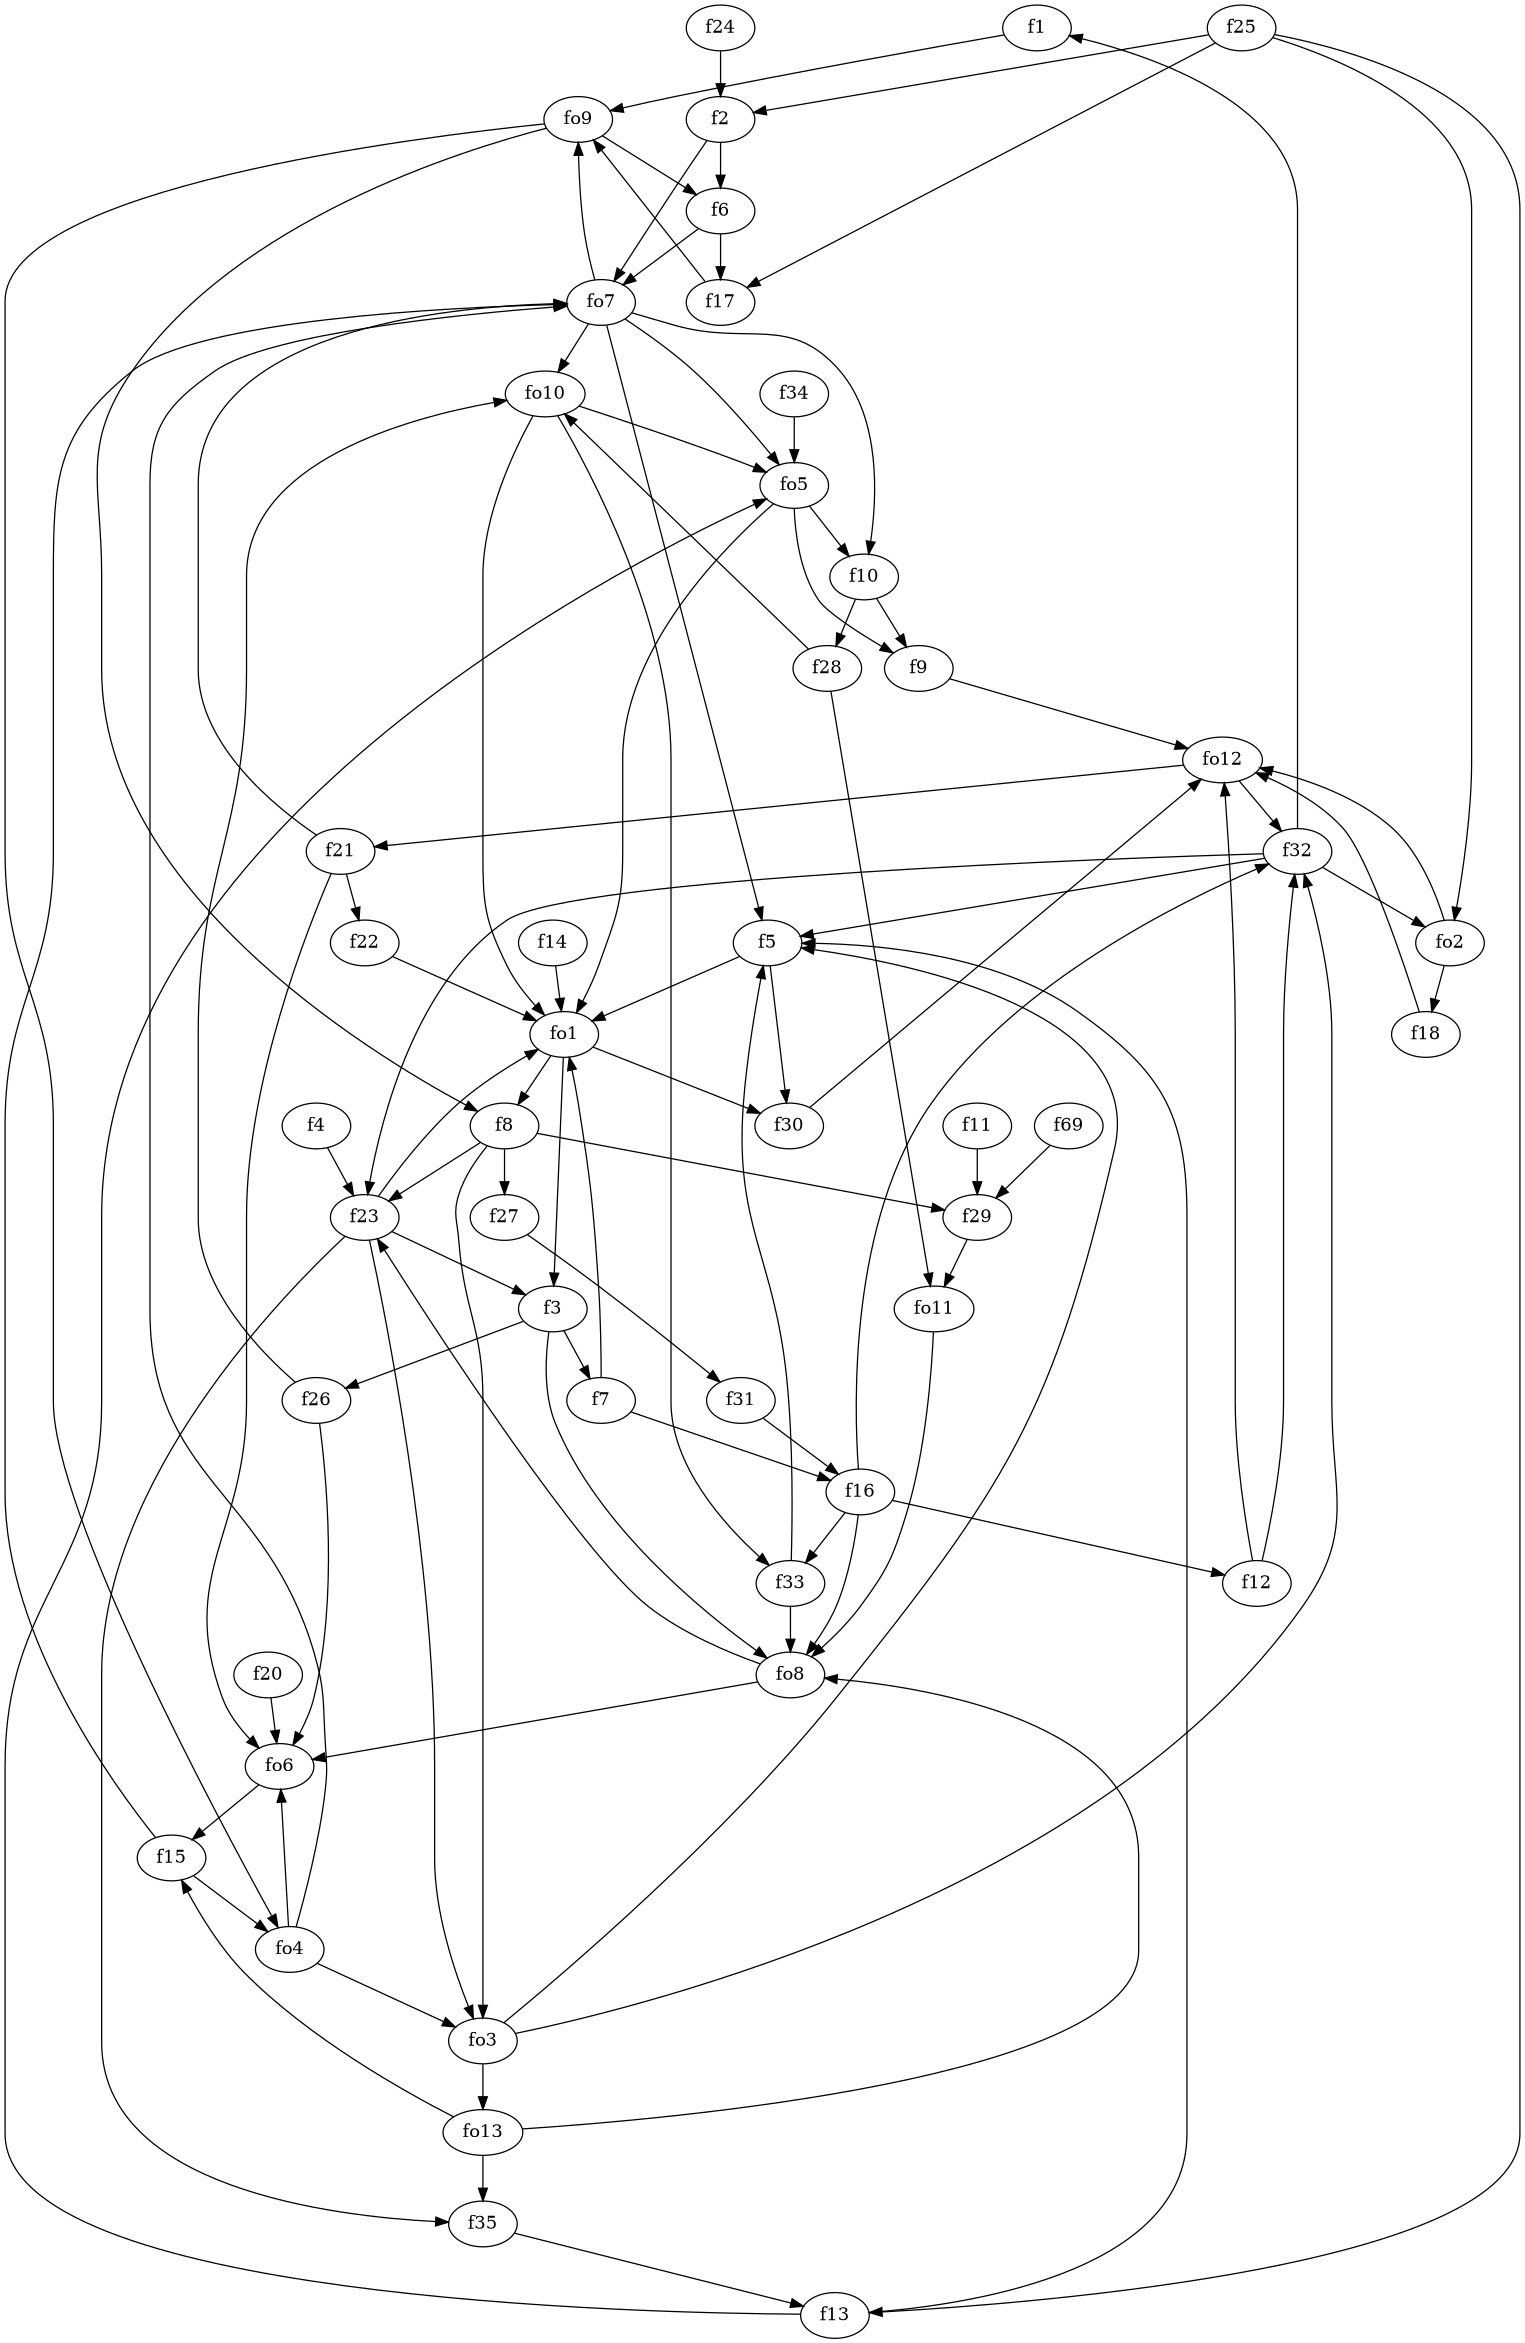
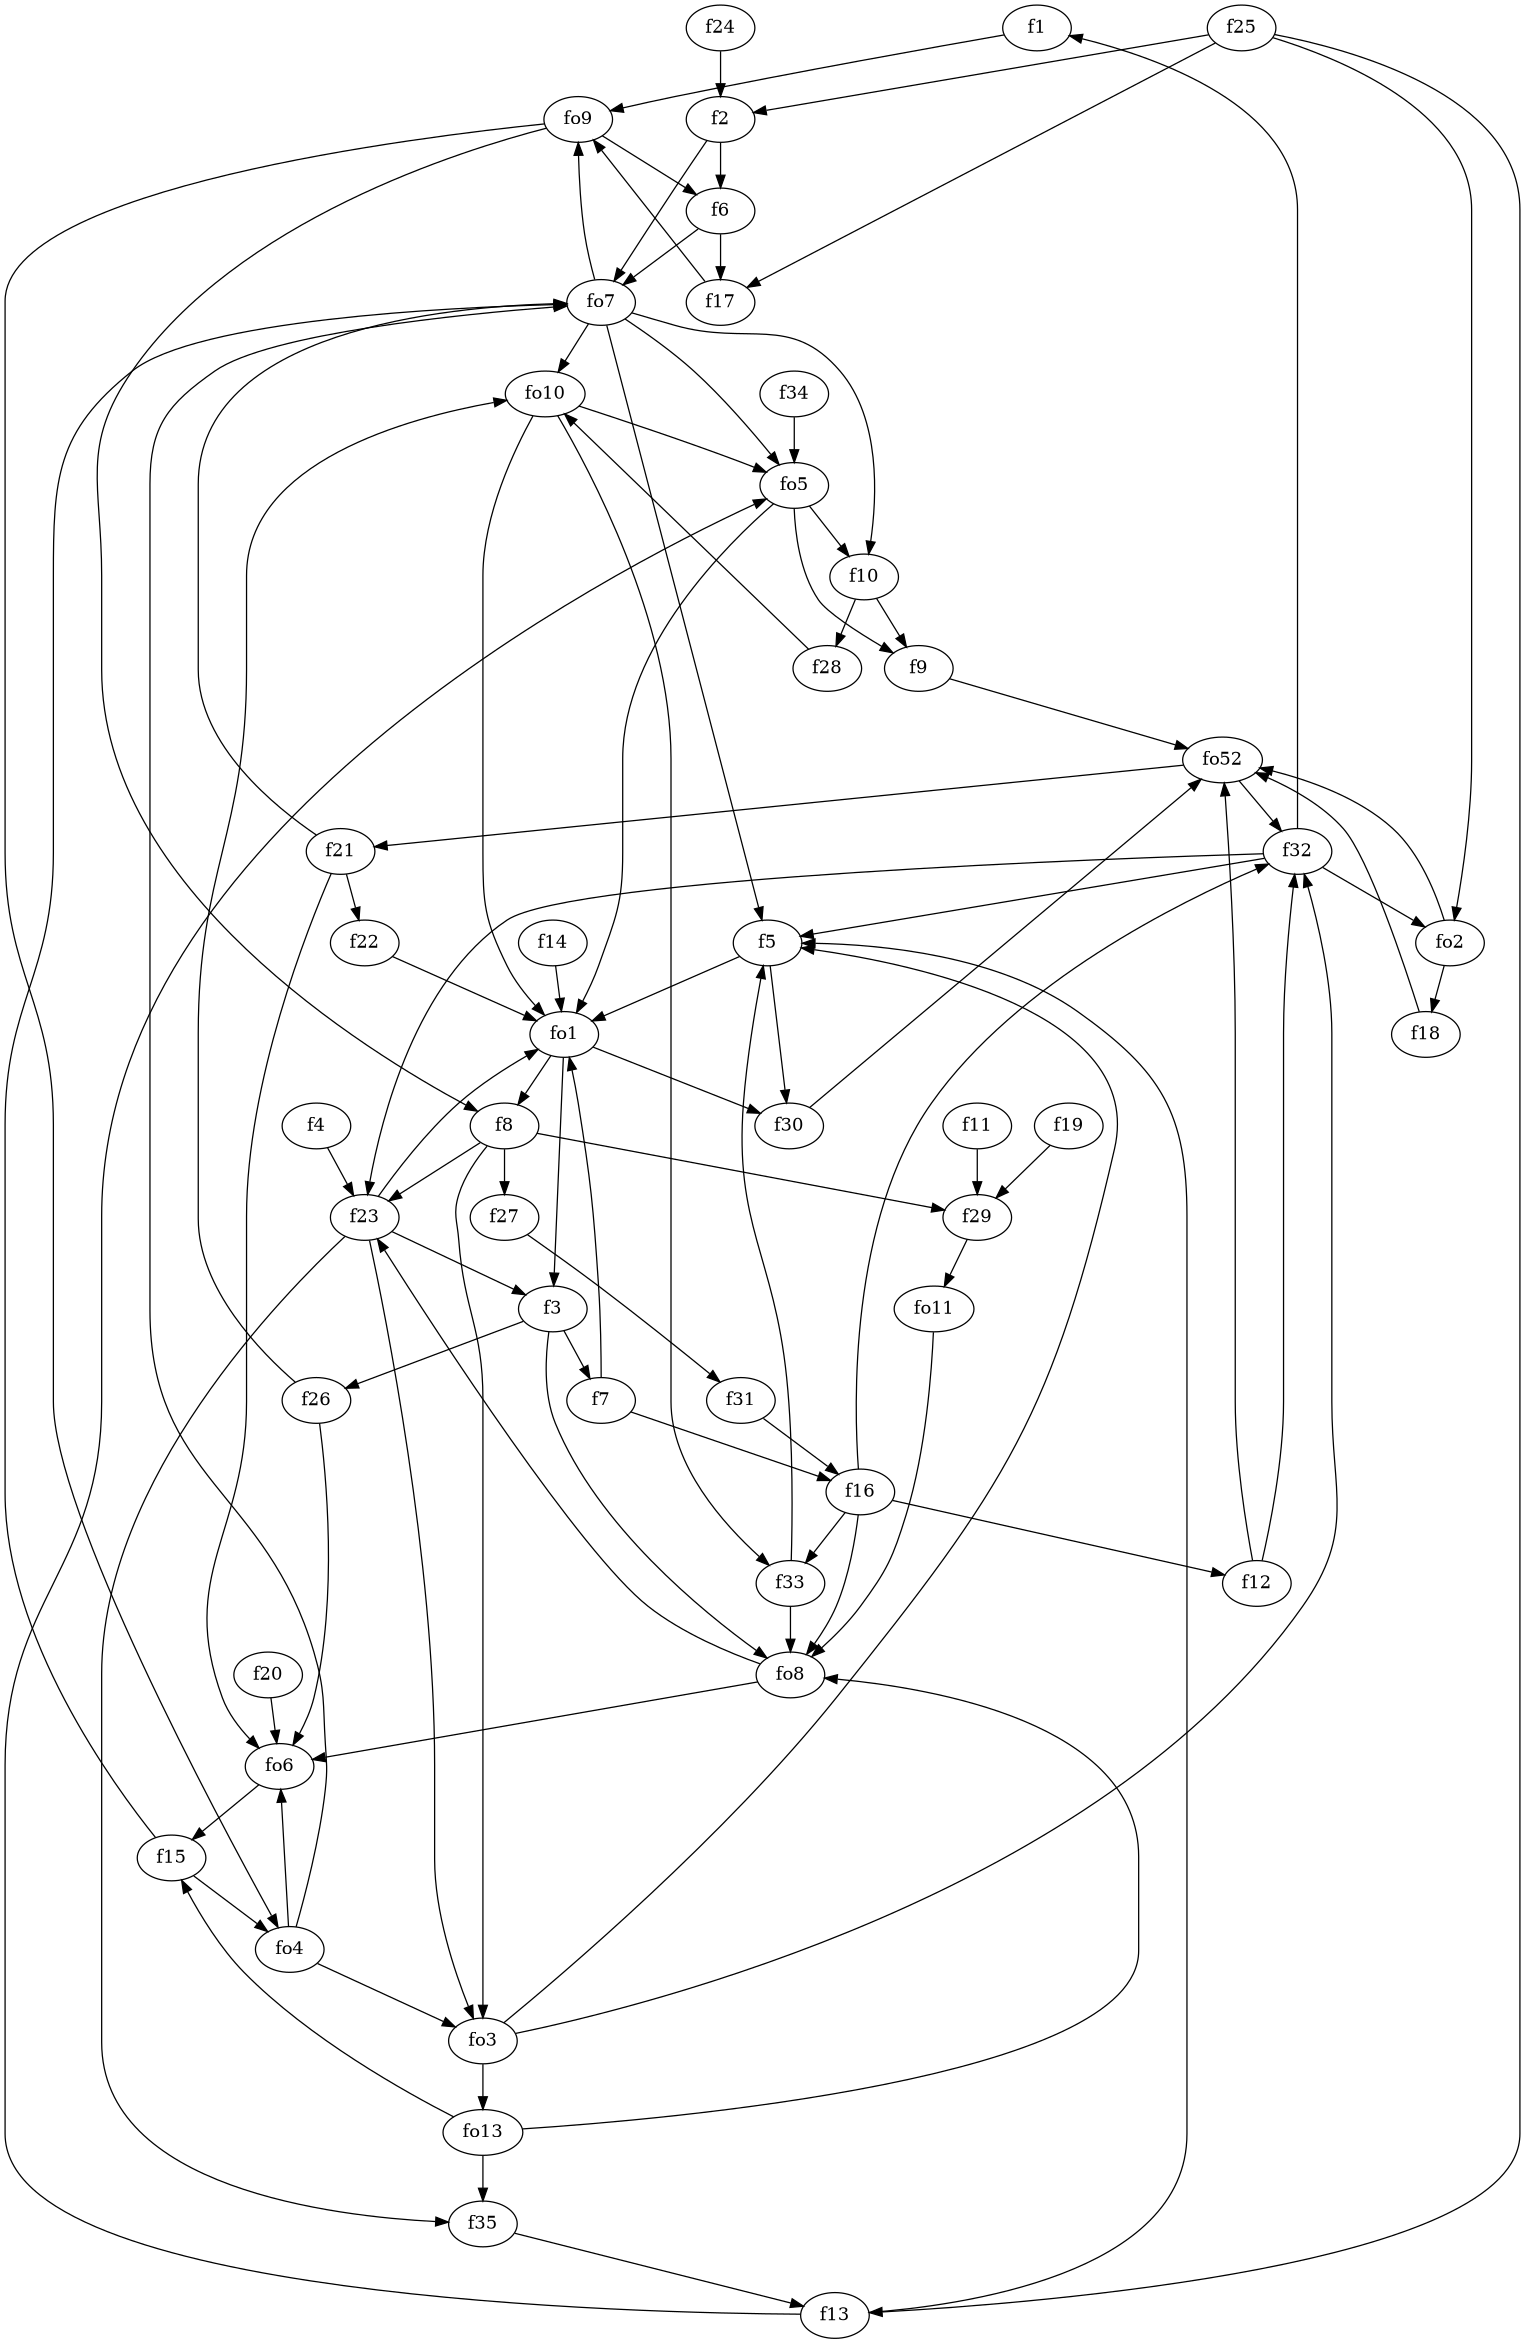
(1223, 760) -> (1223, 760)
(880, 982) -> none
(1069, 1126) -> (1069, 1126)
